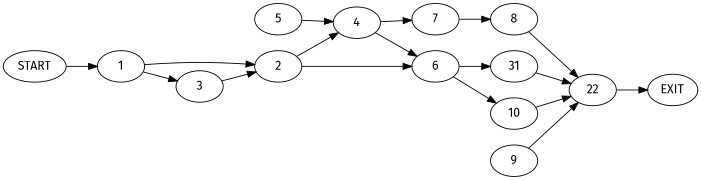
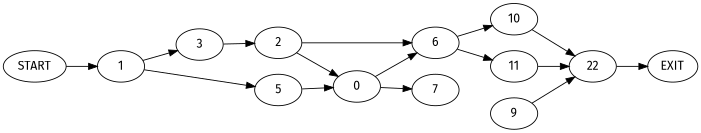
(514, 19) -> none
(357, 23) -> (357, 86)
(195, 62) -> (195, 78)
(514, 66) -> (514, 66)
